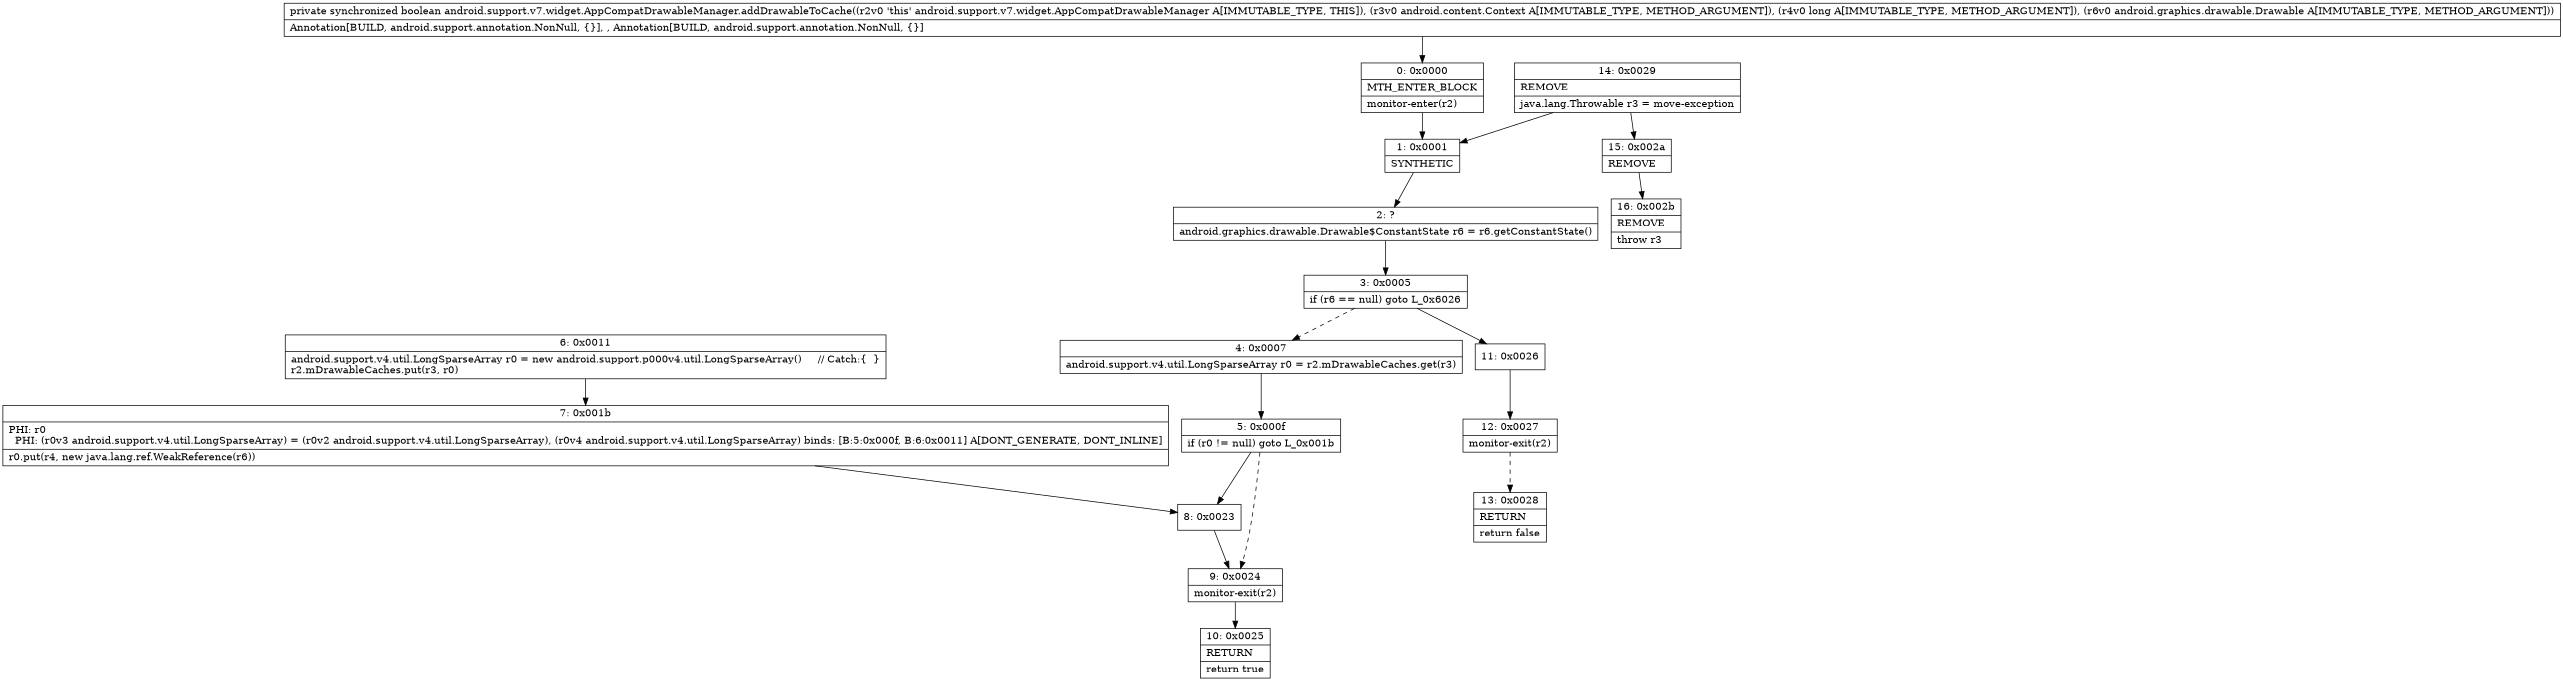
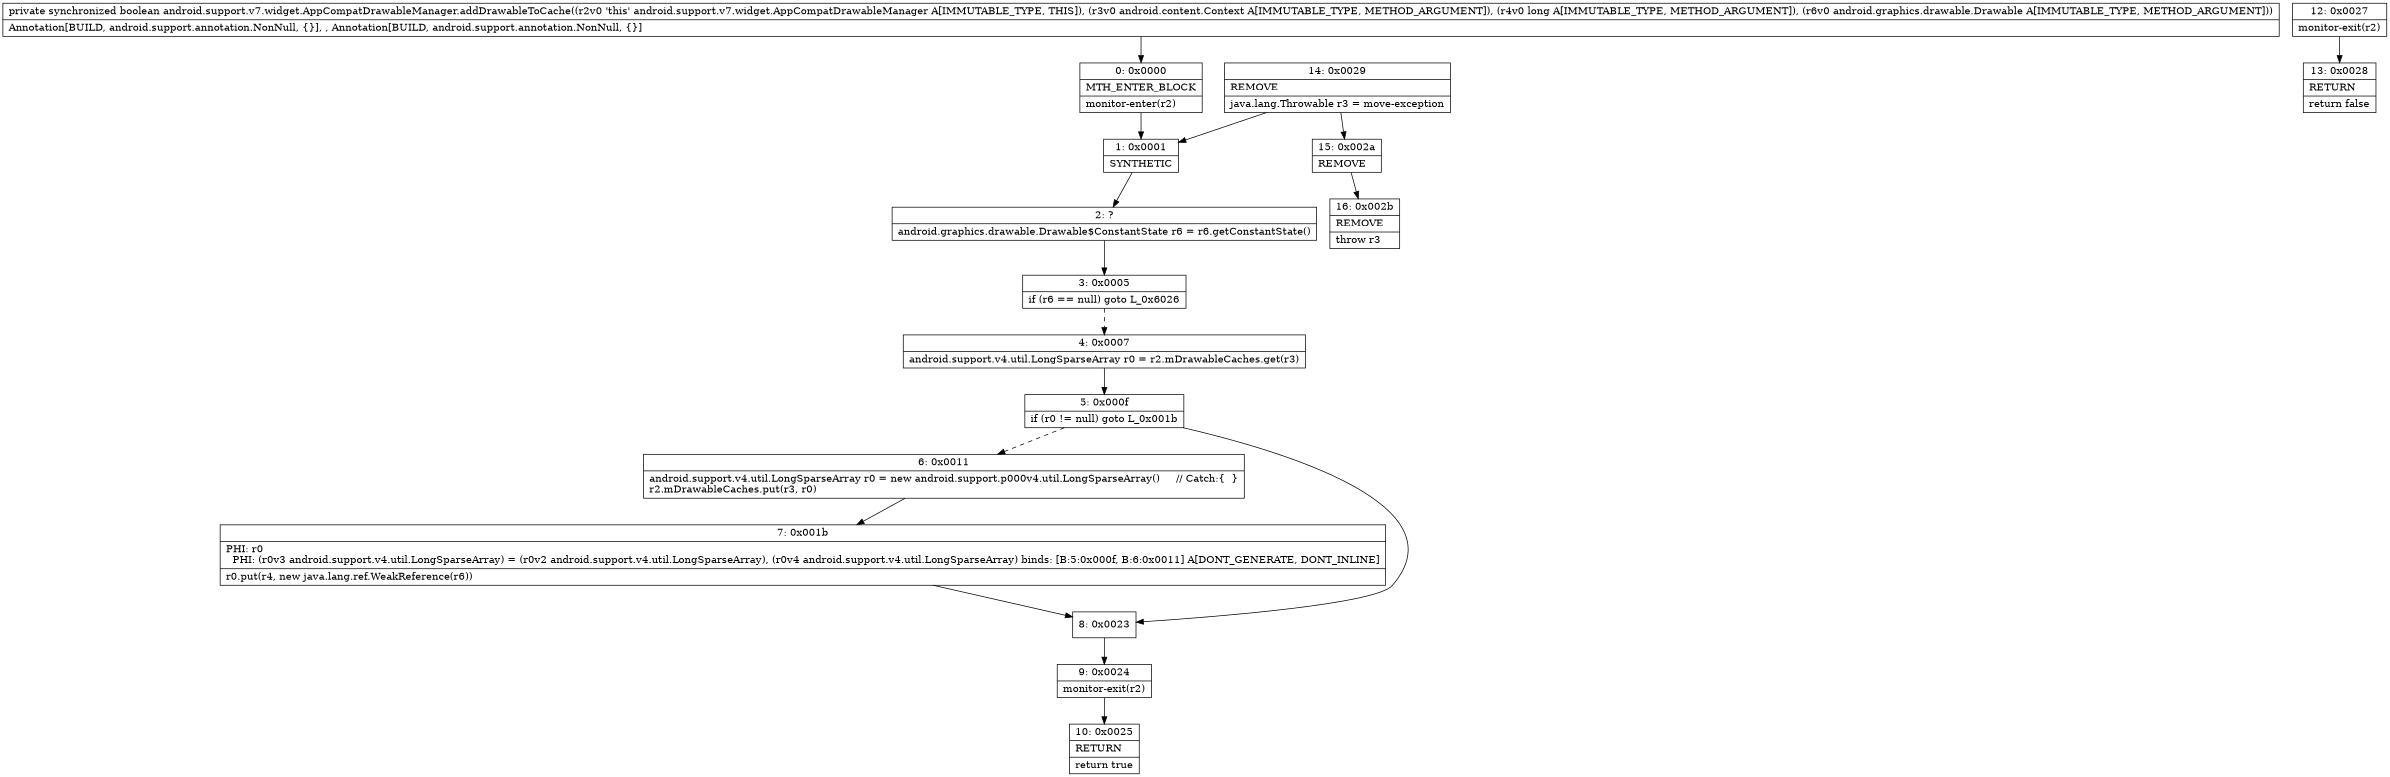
(1510, 357) -> none
(1510, 469) -> (2340, 46)
(1254, 507) -> (1034, 440)
